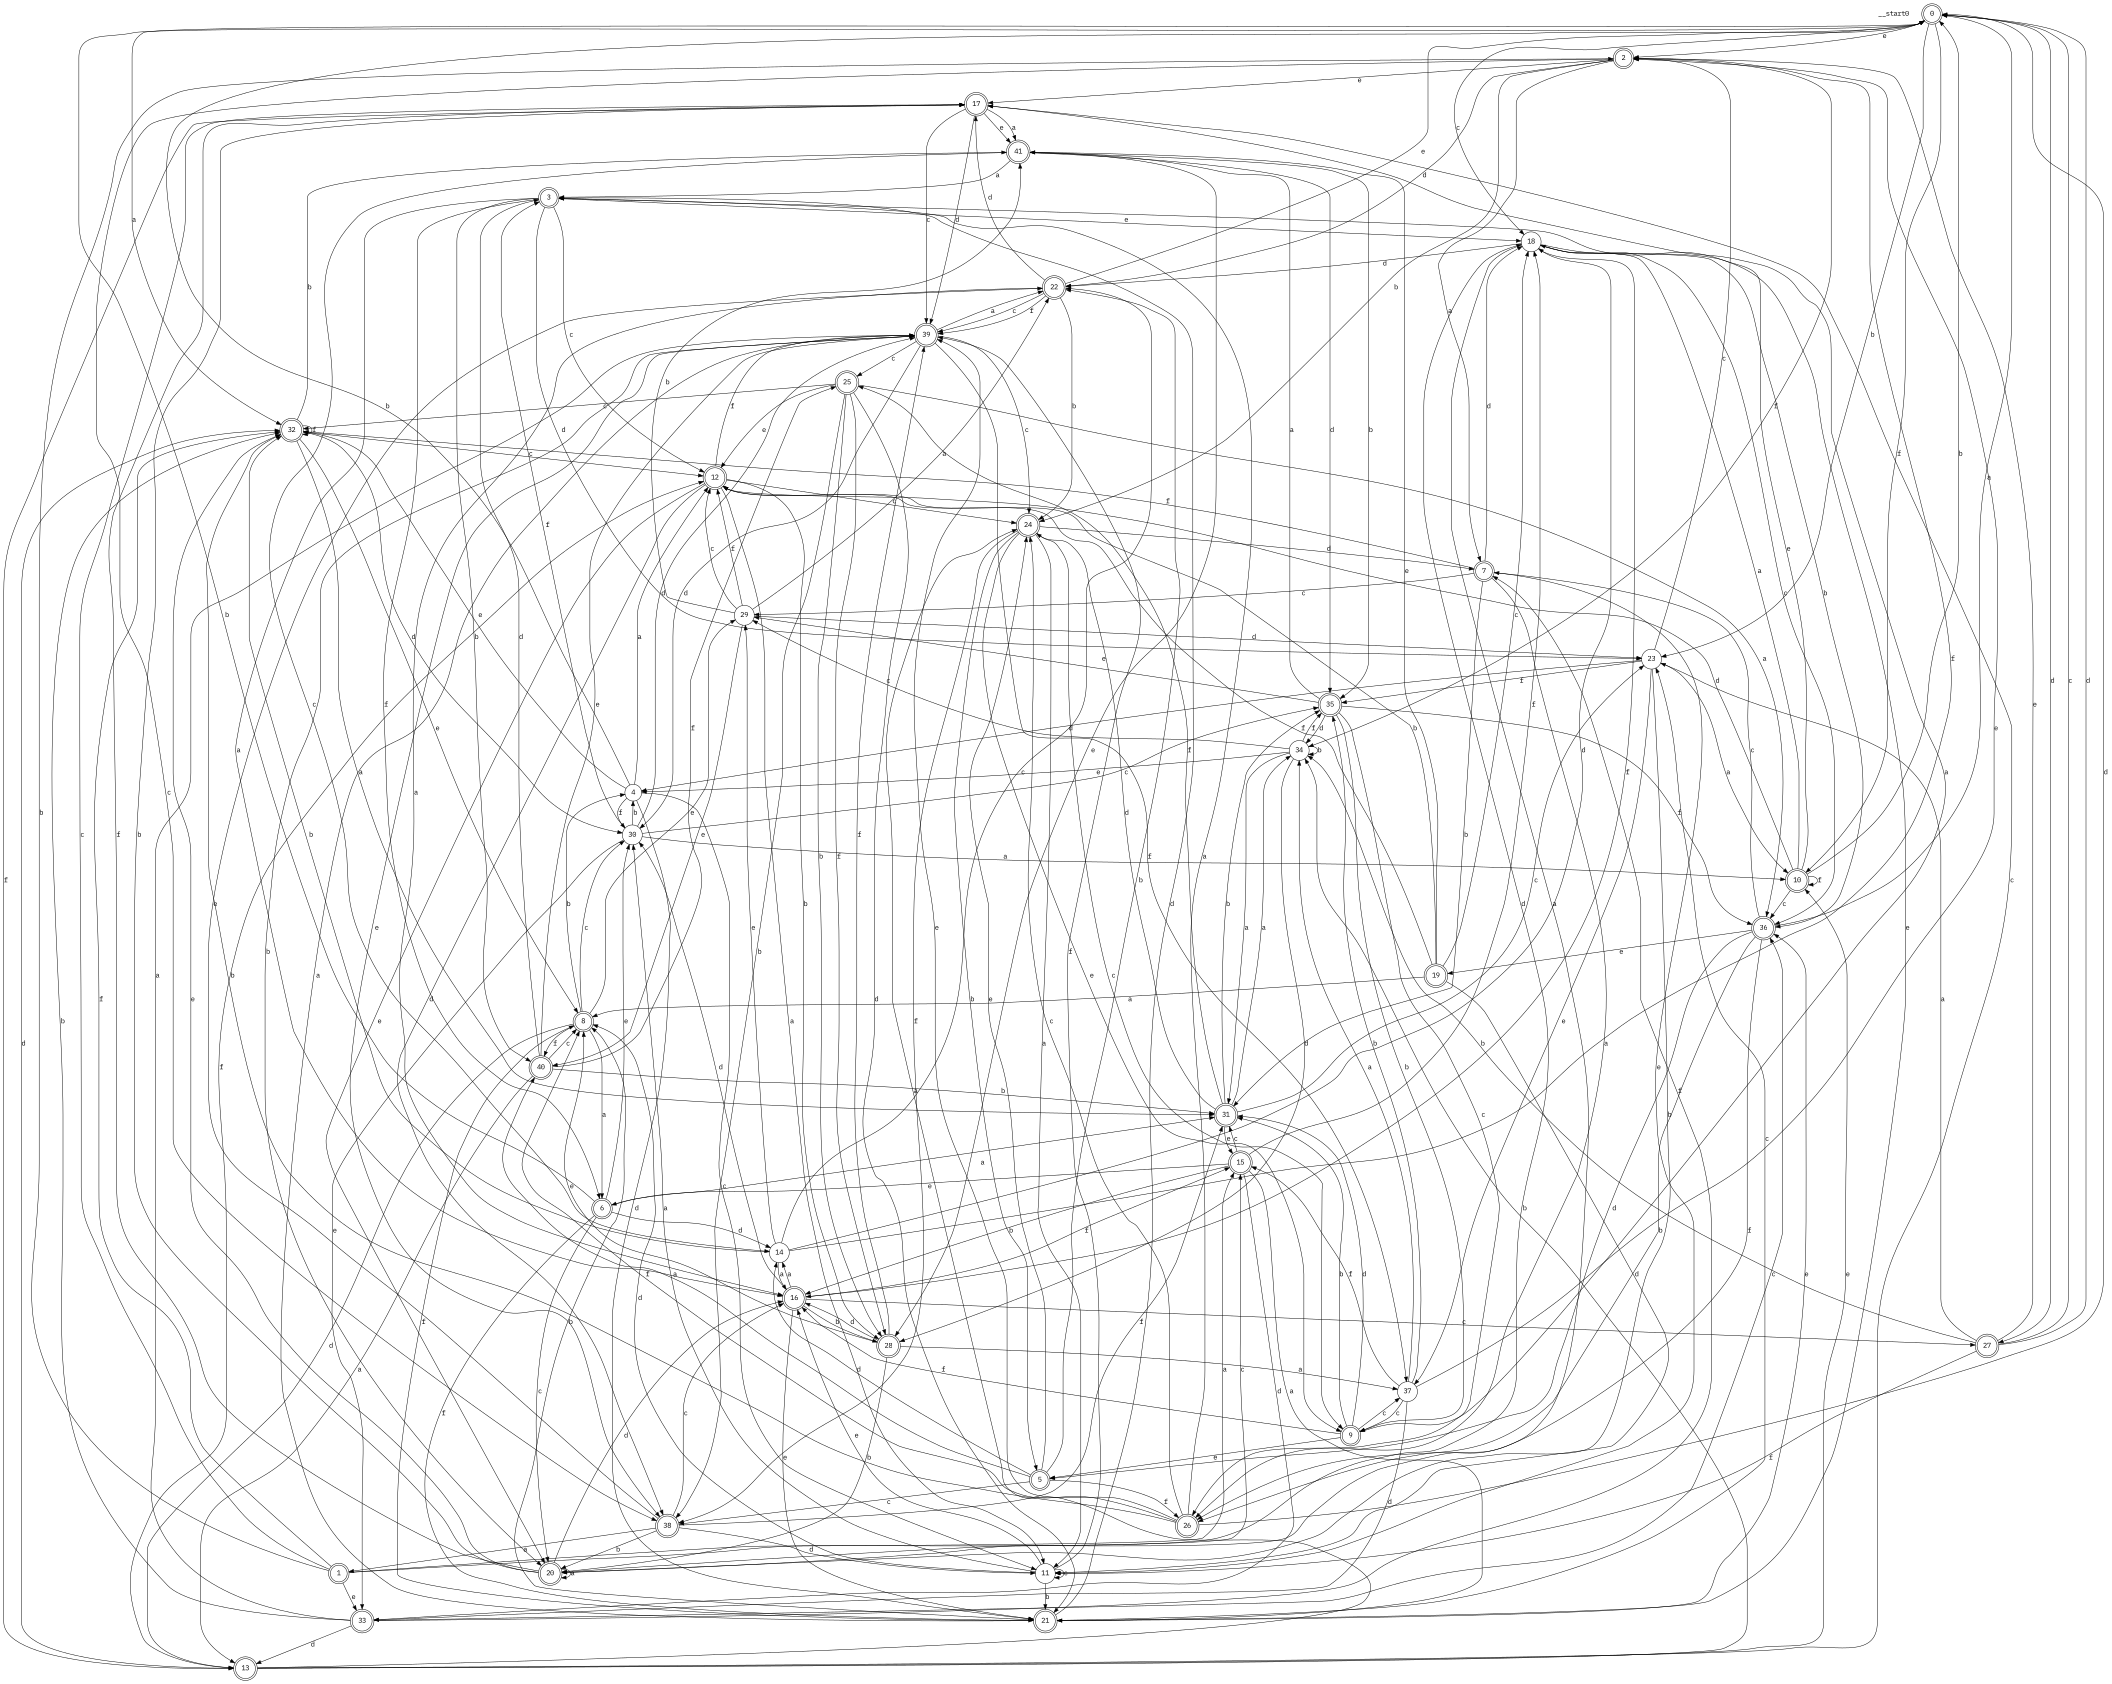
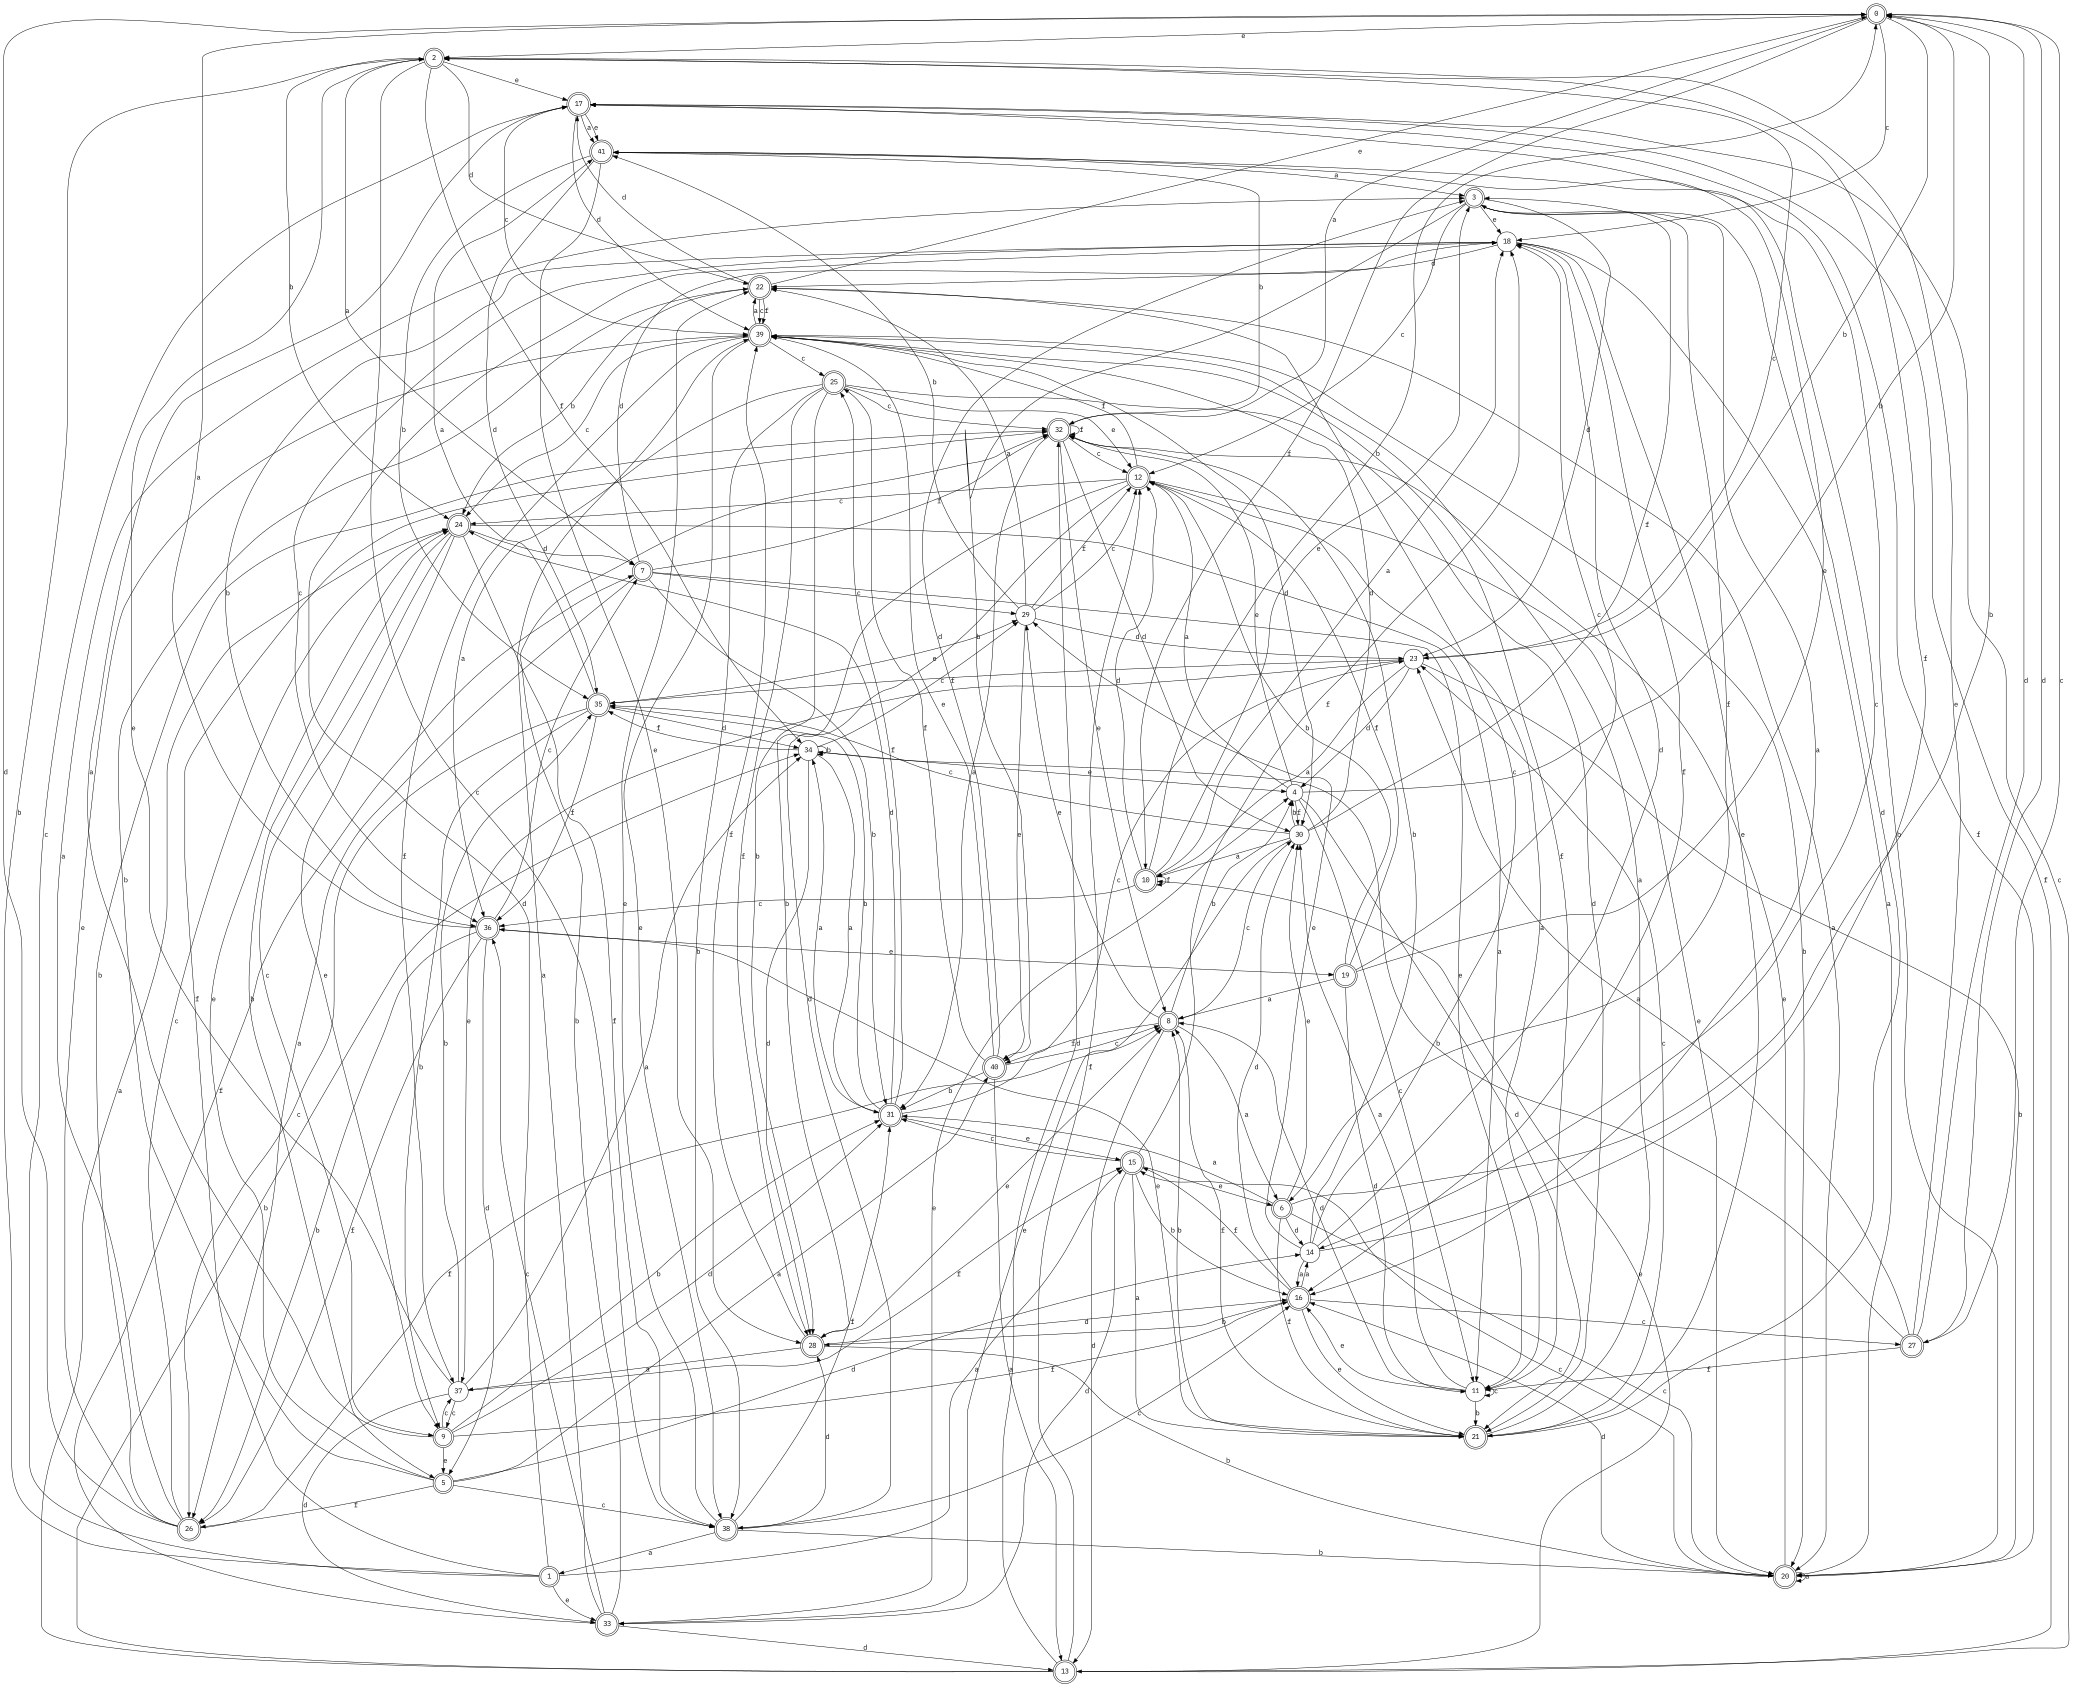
(1894, 14) -> none
(416, 640) -> (1685, 539)
none -> (932, 1271)
(810, 1553) -> (826, 1476)
